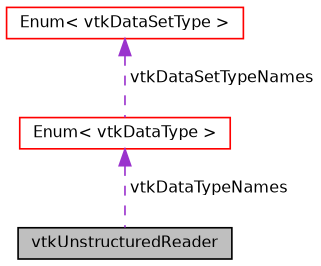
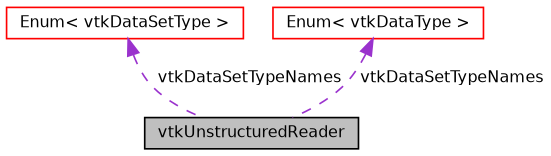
(125, 87) -> (161, 94)
(207, 188) -> (450, 78)
